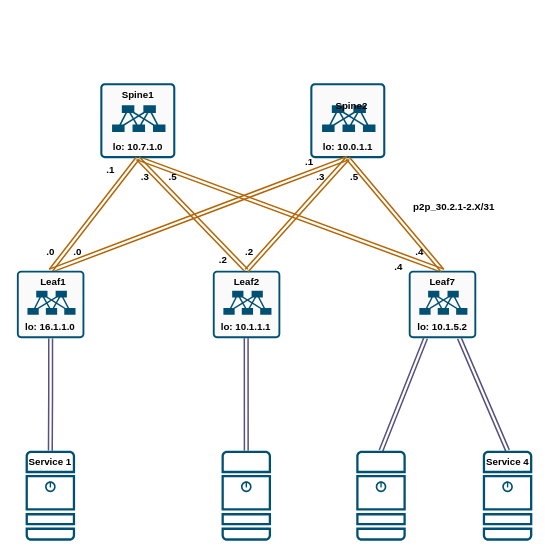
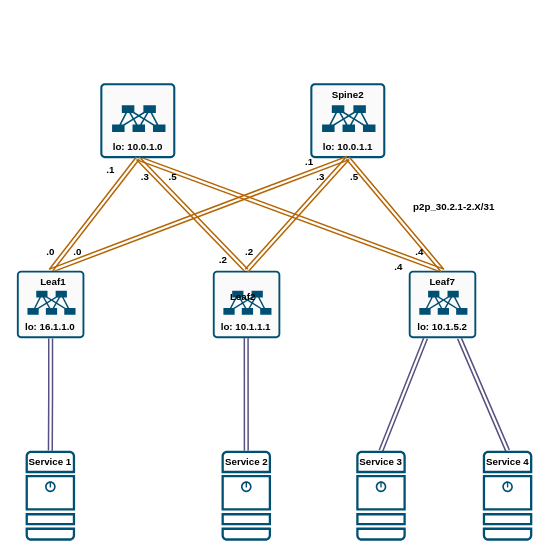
(138, 94) -> none
(352, 105) -> (348, 94)
(138, 147) -> (138, 147)
(247, 282) -> (243, 297)
none -> (247, 462)
none -> (381, 462)
